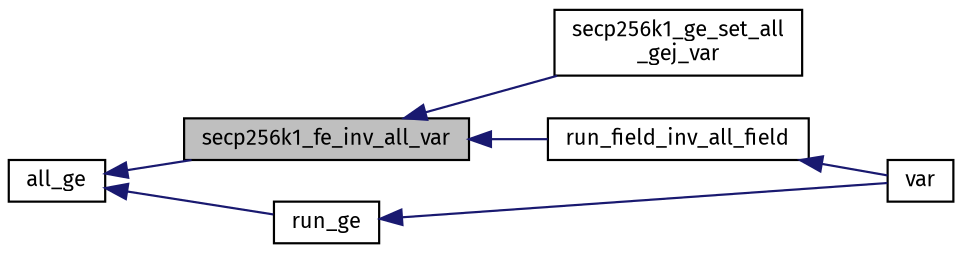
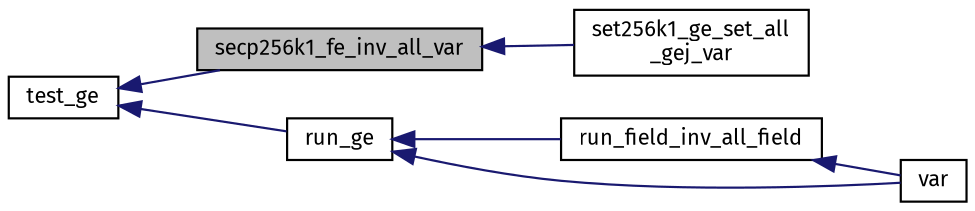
(678, 43) -> (691, 43)
(519, 139) -> (488, 139)
(57, 181) -> (64, 98)
